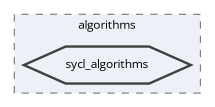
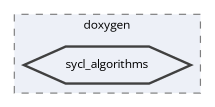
(107, 26) -> (107, 26)
